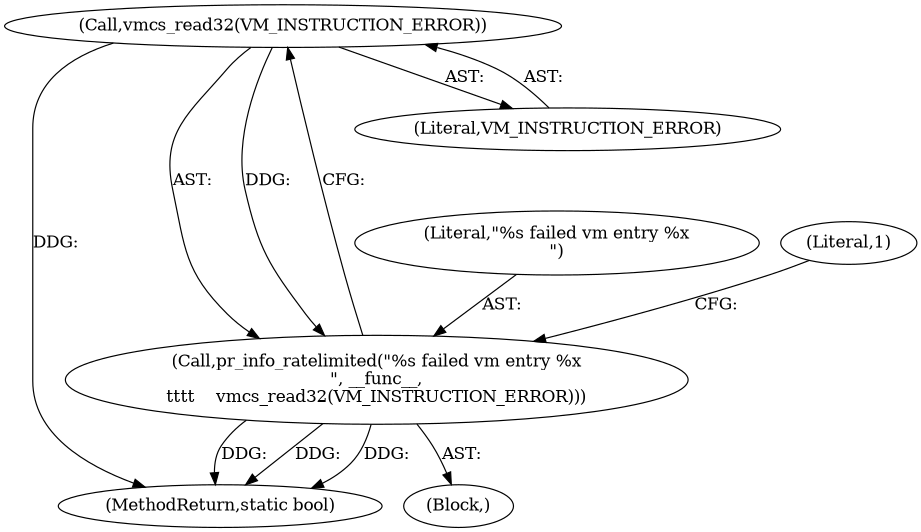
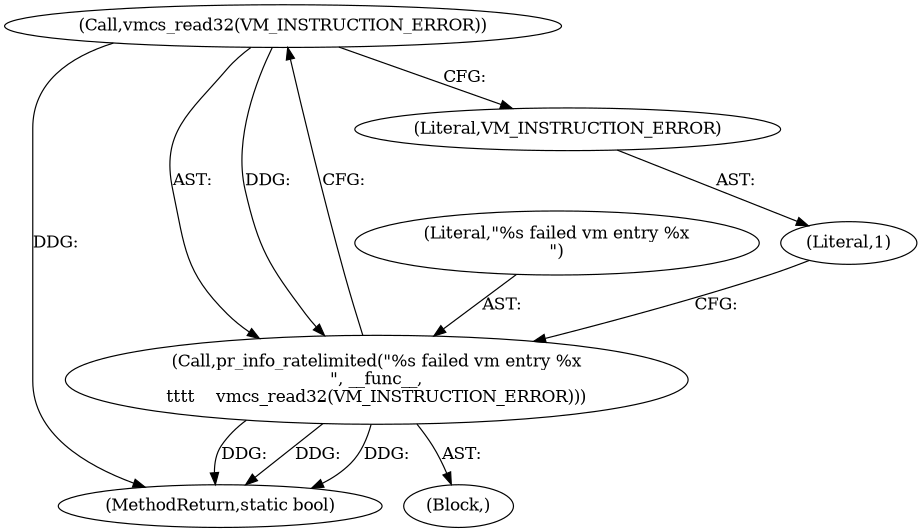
(498, 69) -> (707, 186)
(467, 78) -> (467, 78)
